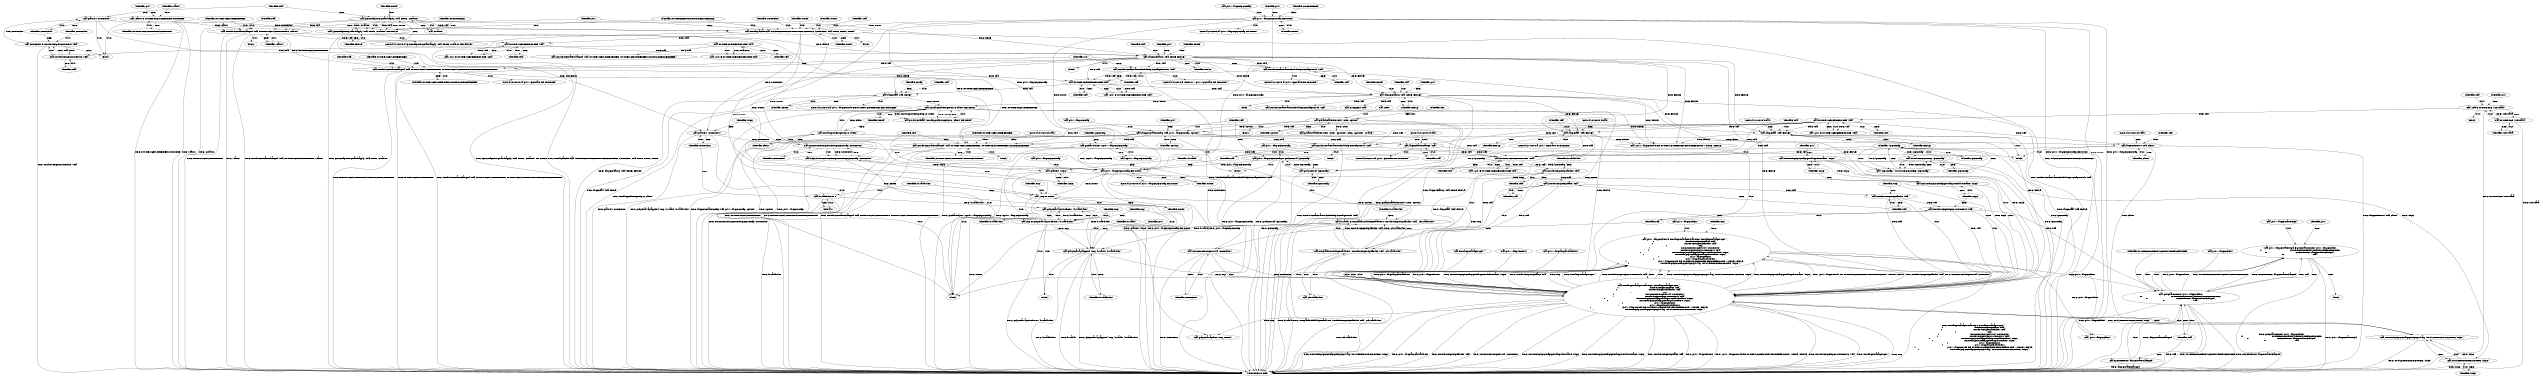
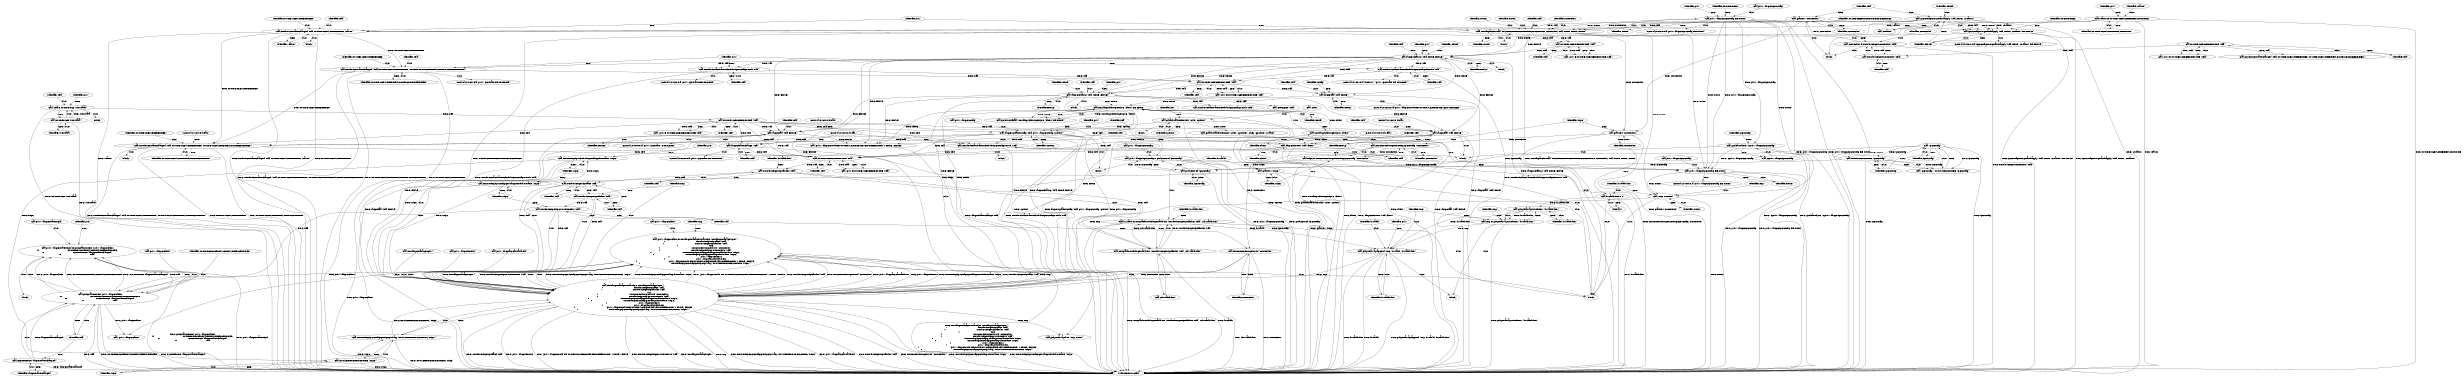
(1411, 114) -> (1179, 114)
(1889, 146) -> (1932, 146)
(1807, 158) -> (587, 158)
(660, 209) -> (1397, 209)
none -> (979, 220)
none -> (34, 373)
